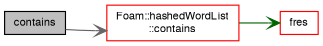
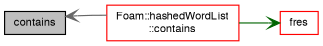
(80, 30) -> (92, 15)
